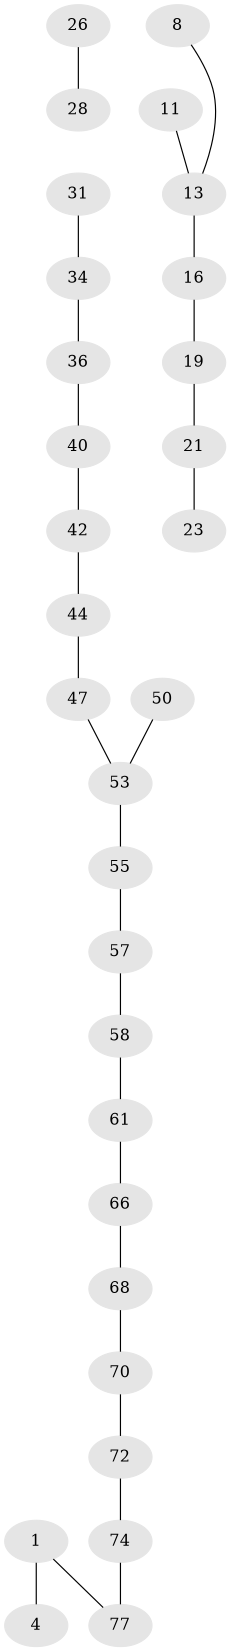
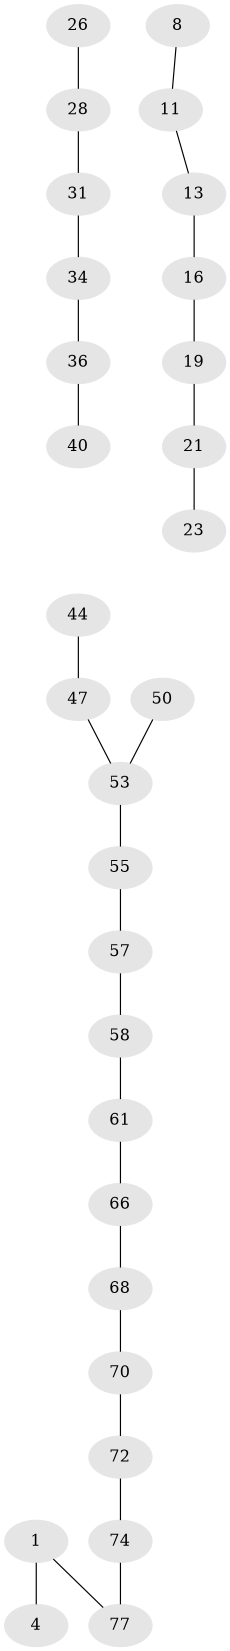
(215, 107) -> (174, 68)
none -> (78, 152)
(78, 531) -> none
